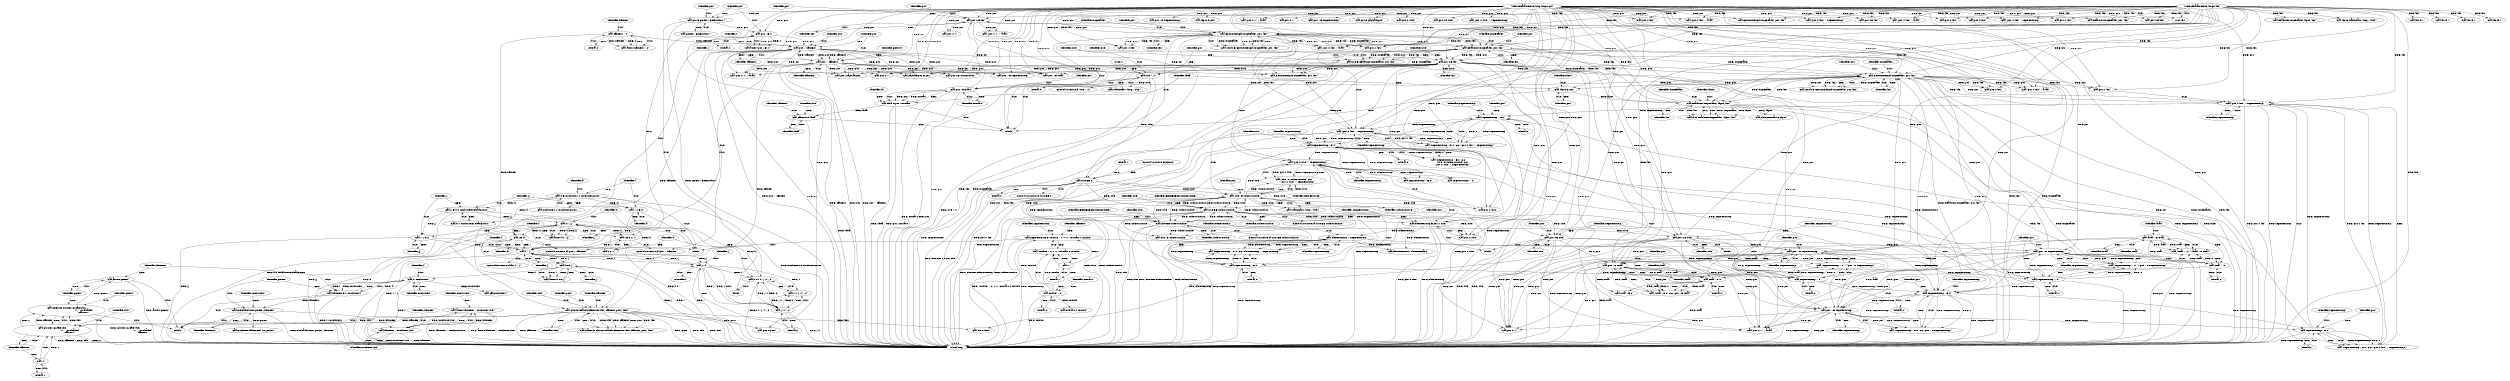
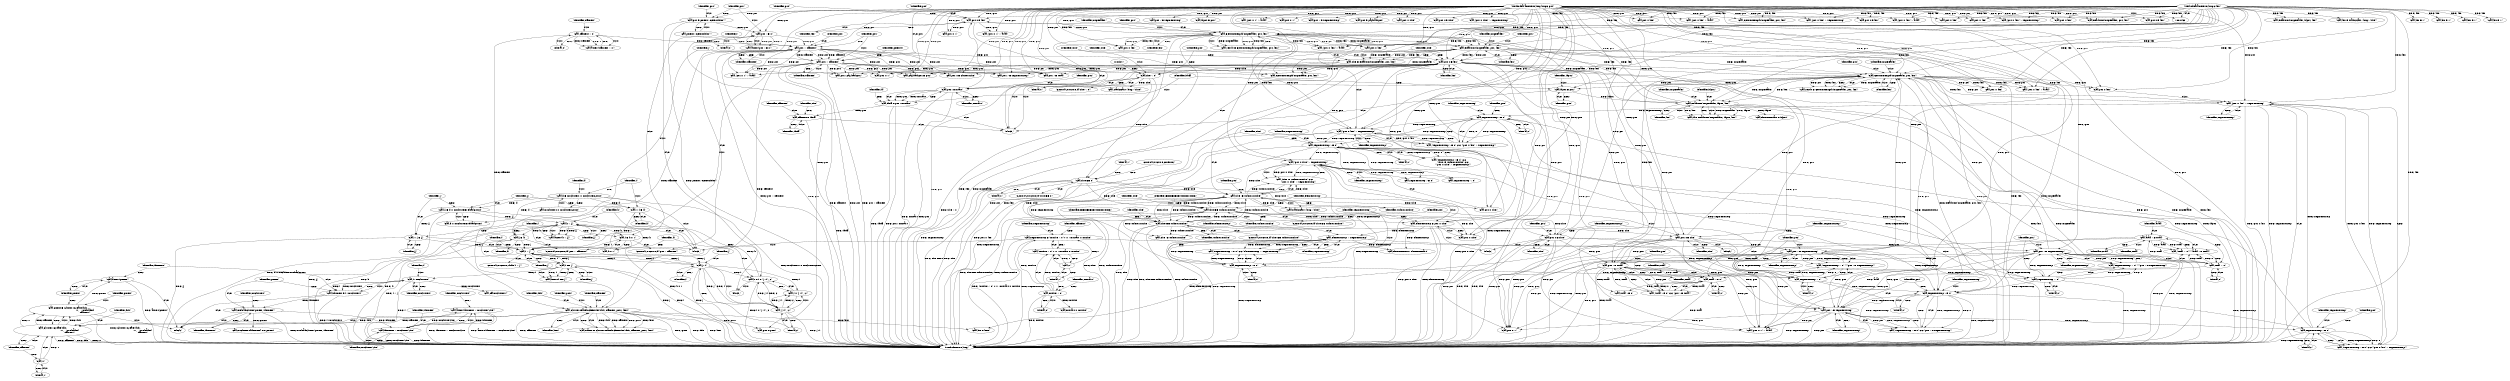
(919, 34) -> (918, 34)
(861, 110) -> (861, 110)
(527, 245) -> (528, 245)
(957, 347) -> (957, 347)
